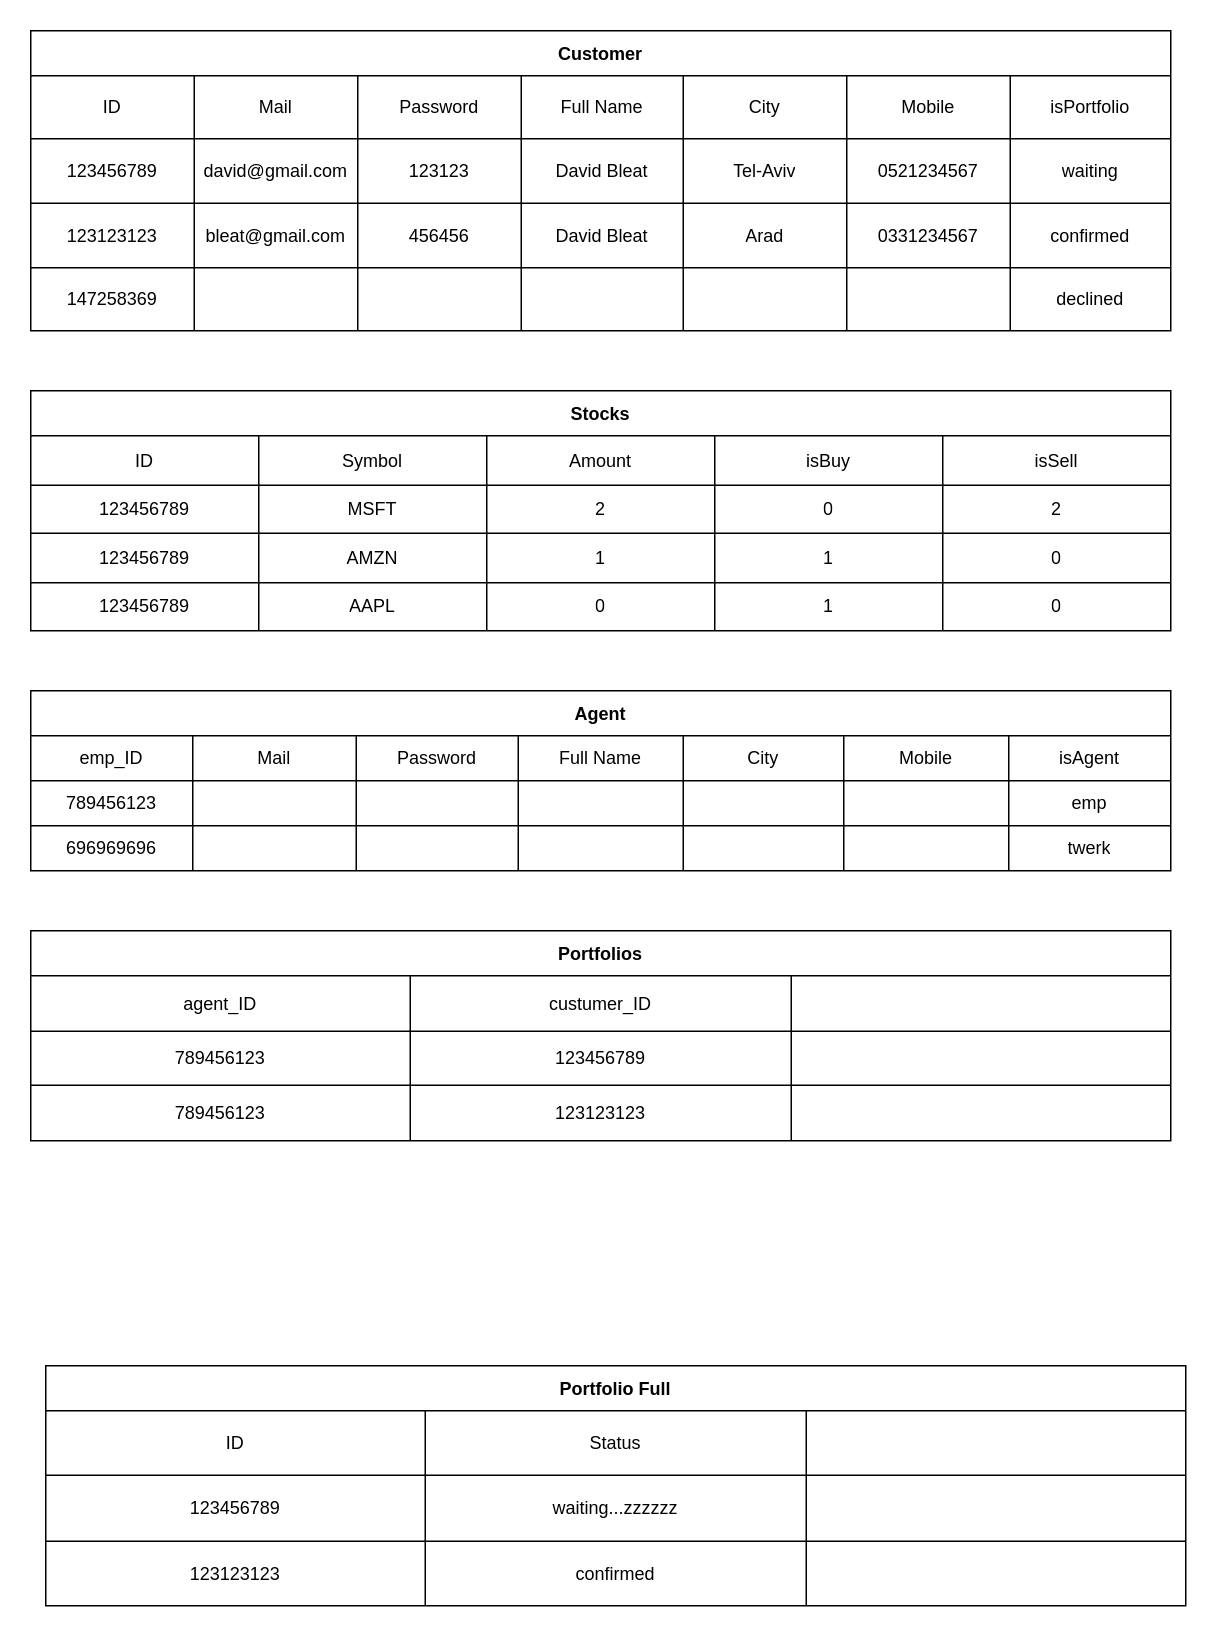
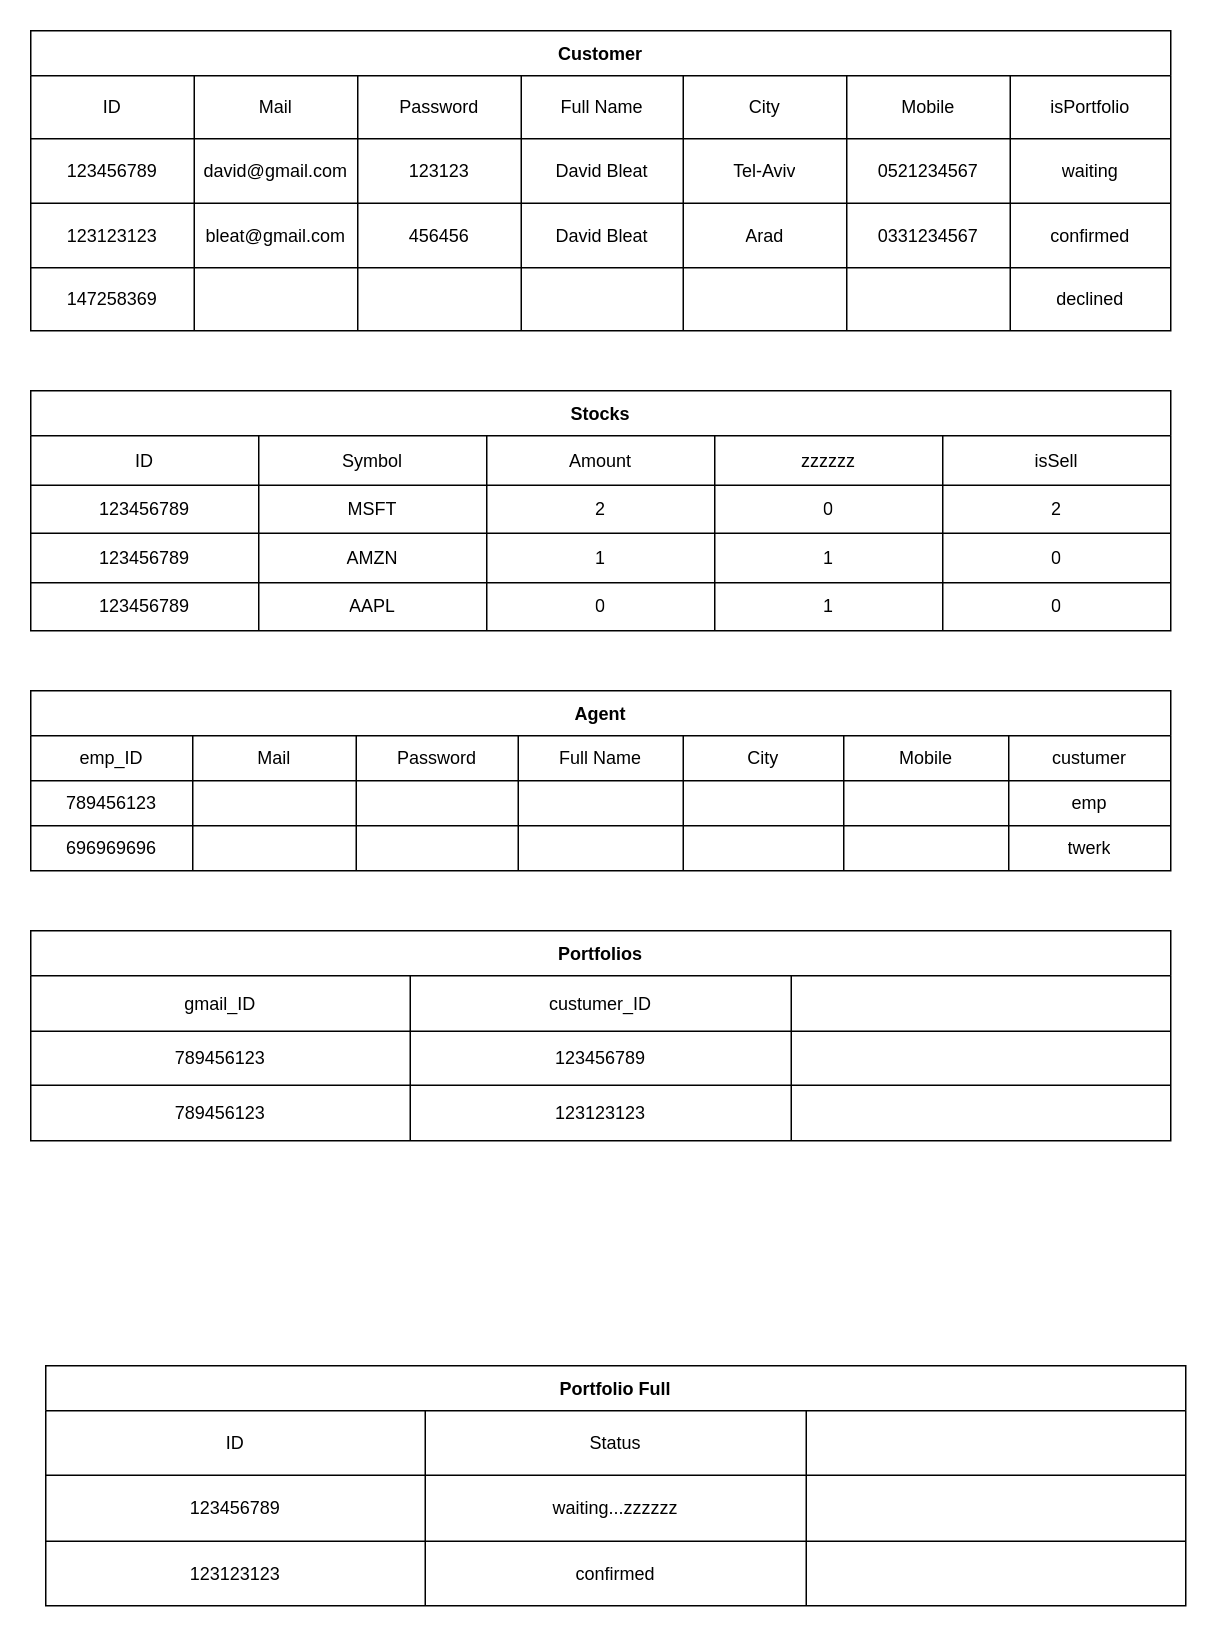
(829, 461) -> (829, 461)
(1090, 758) -> (1090, 758)
(221, 1004) -> (221, 1004)
